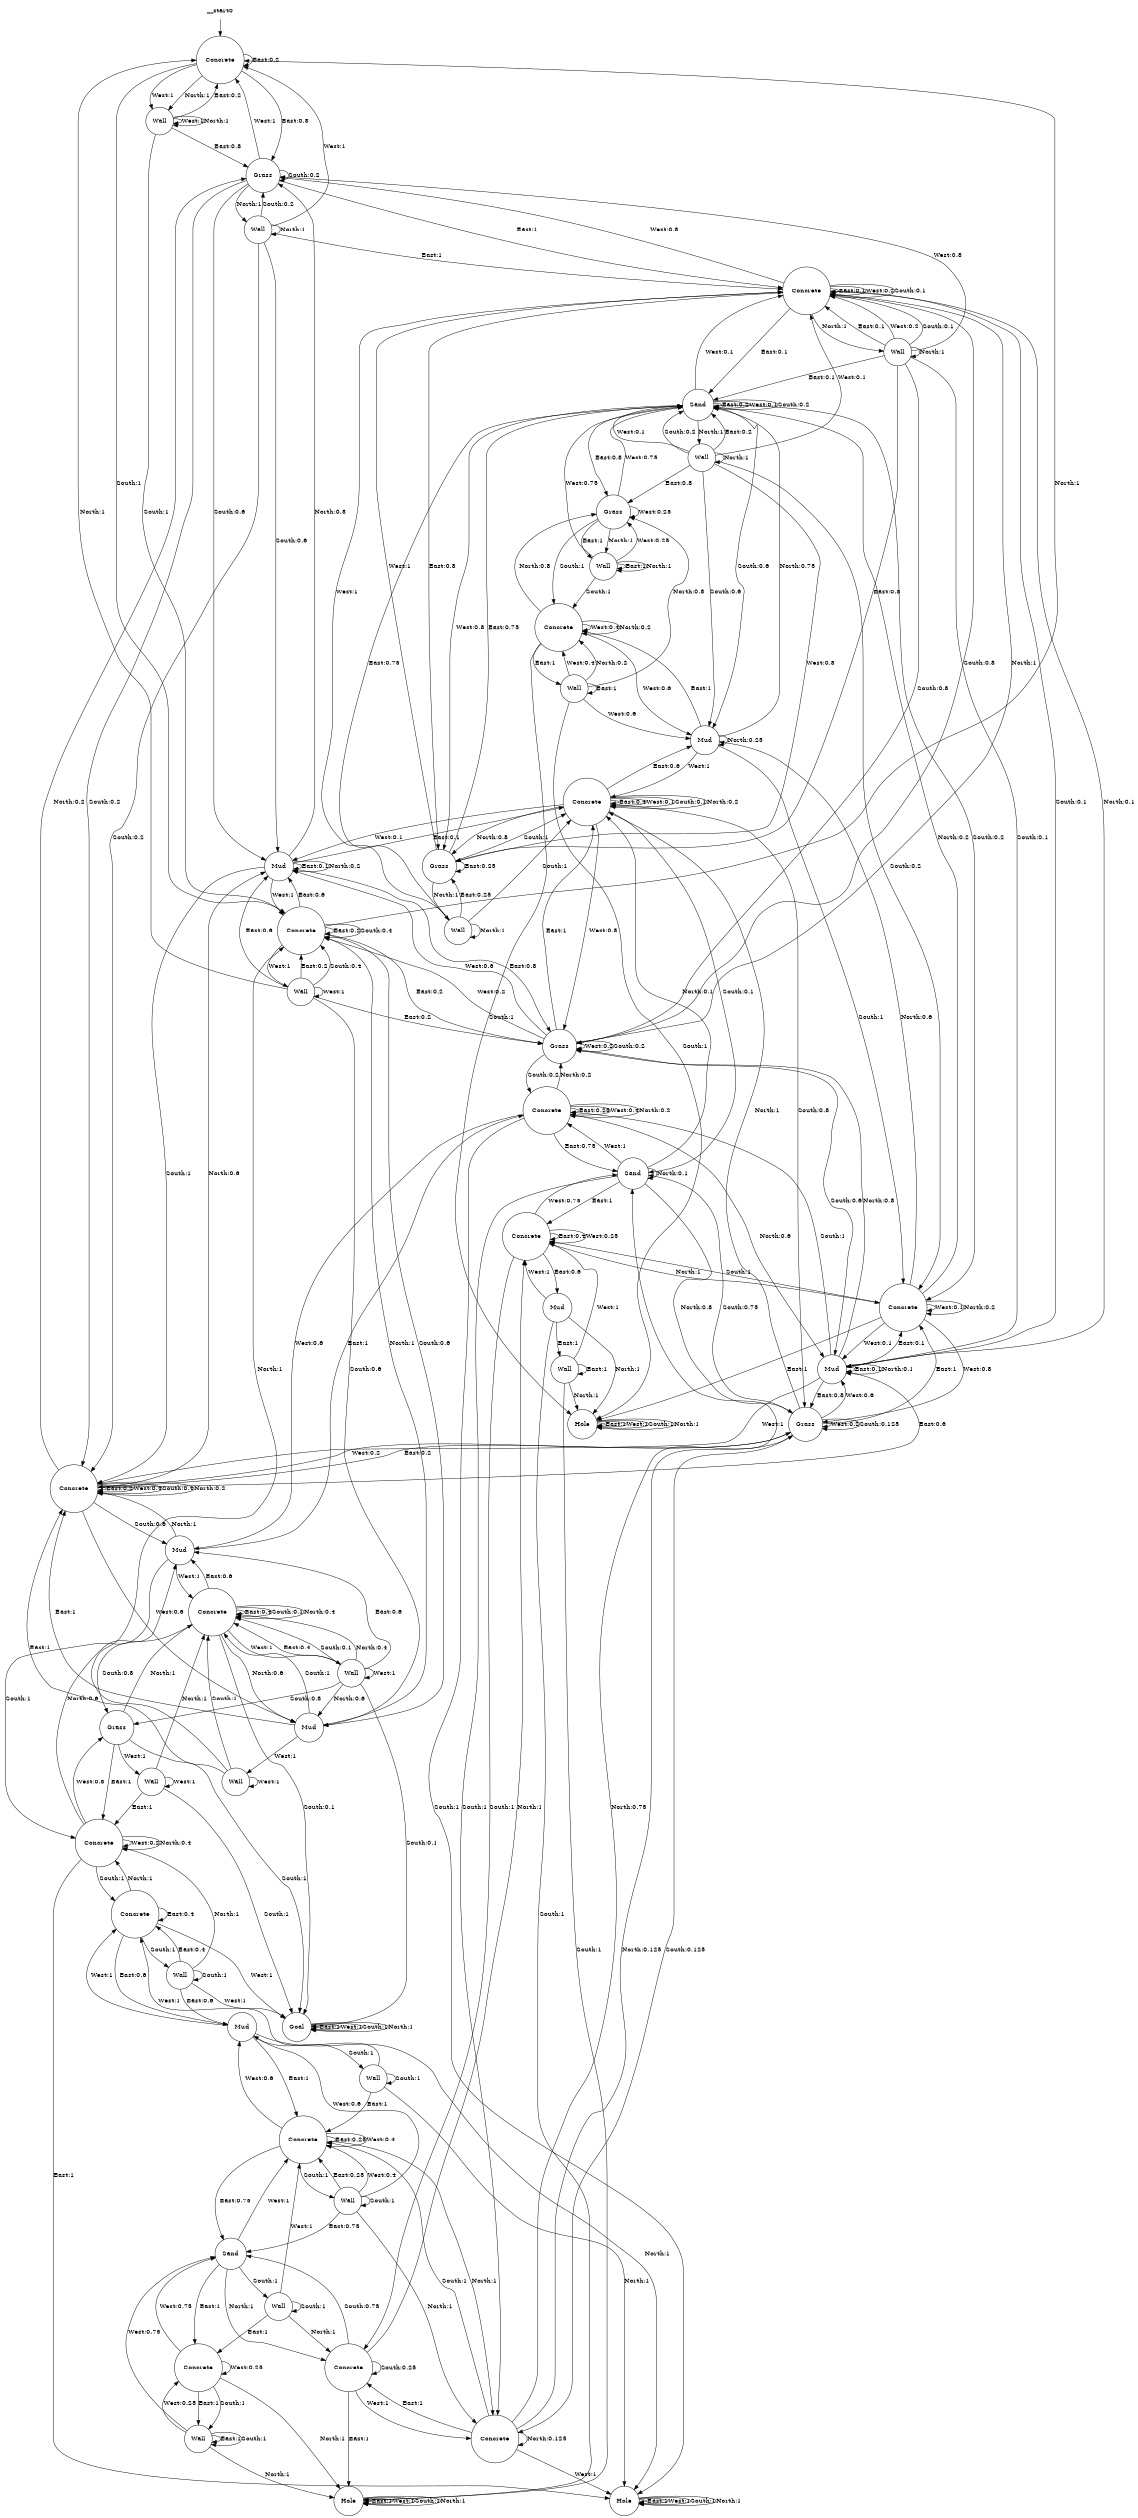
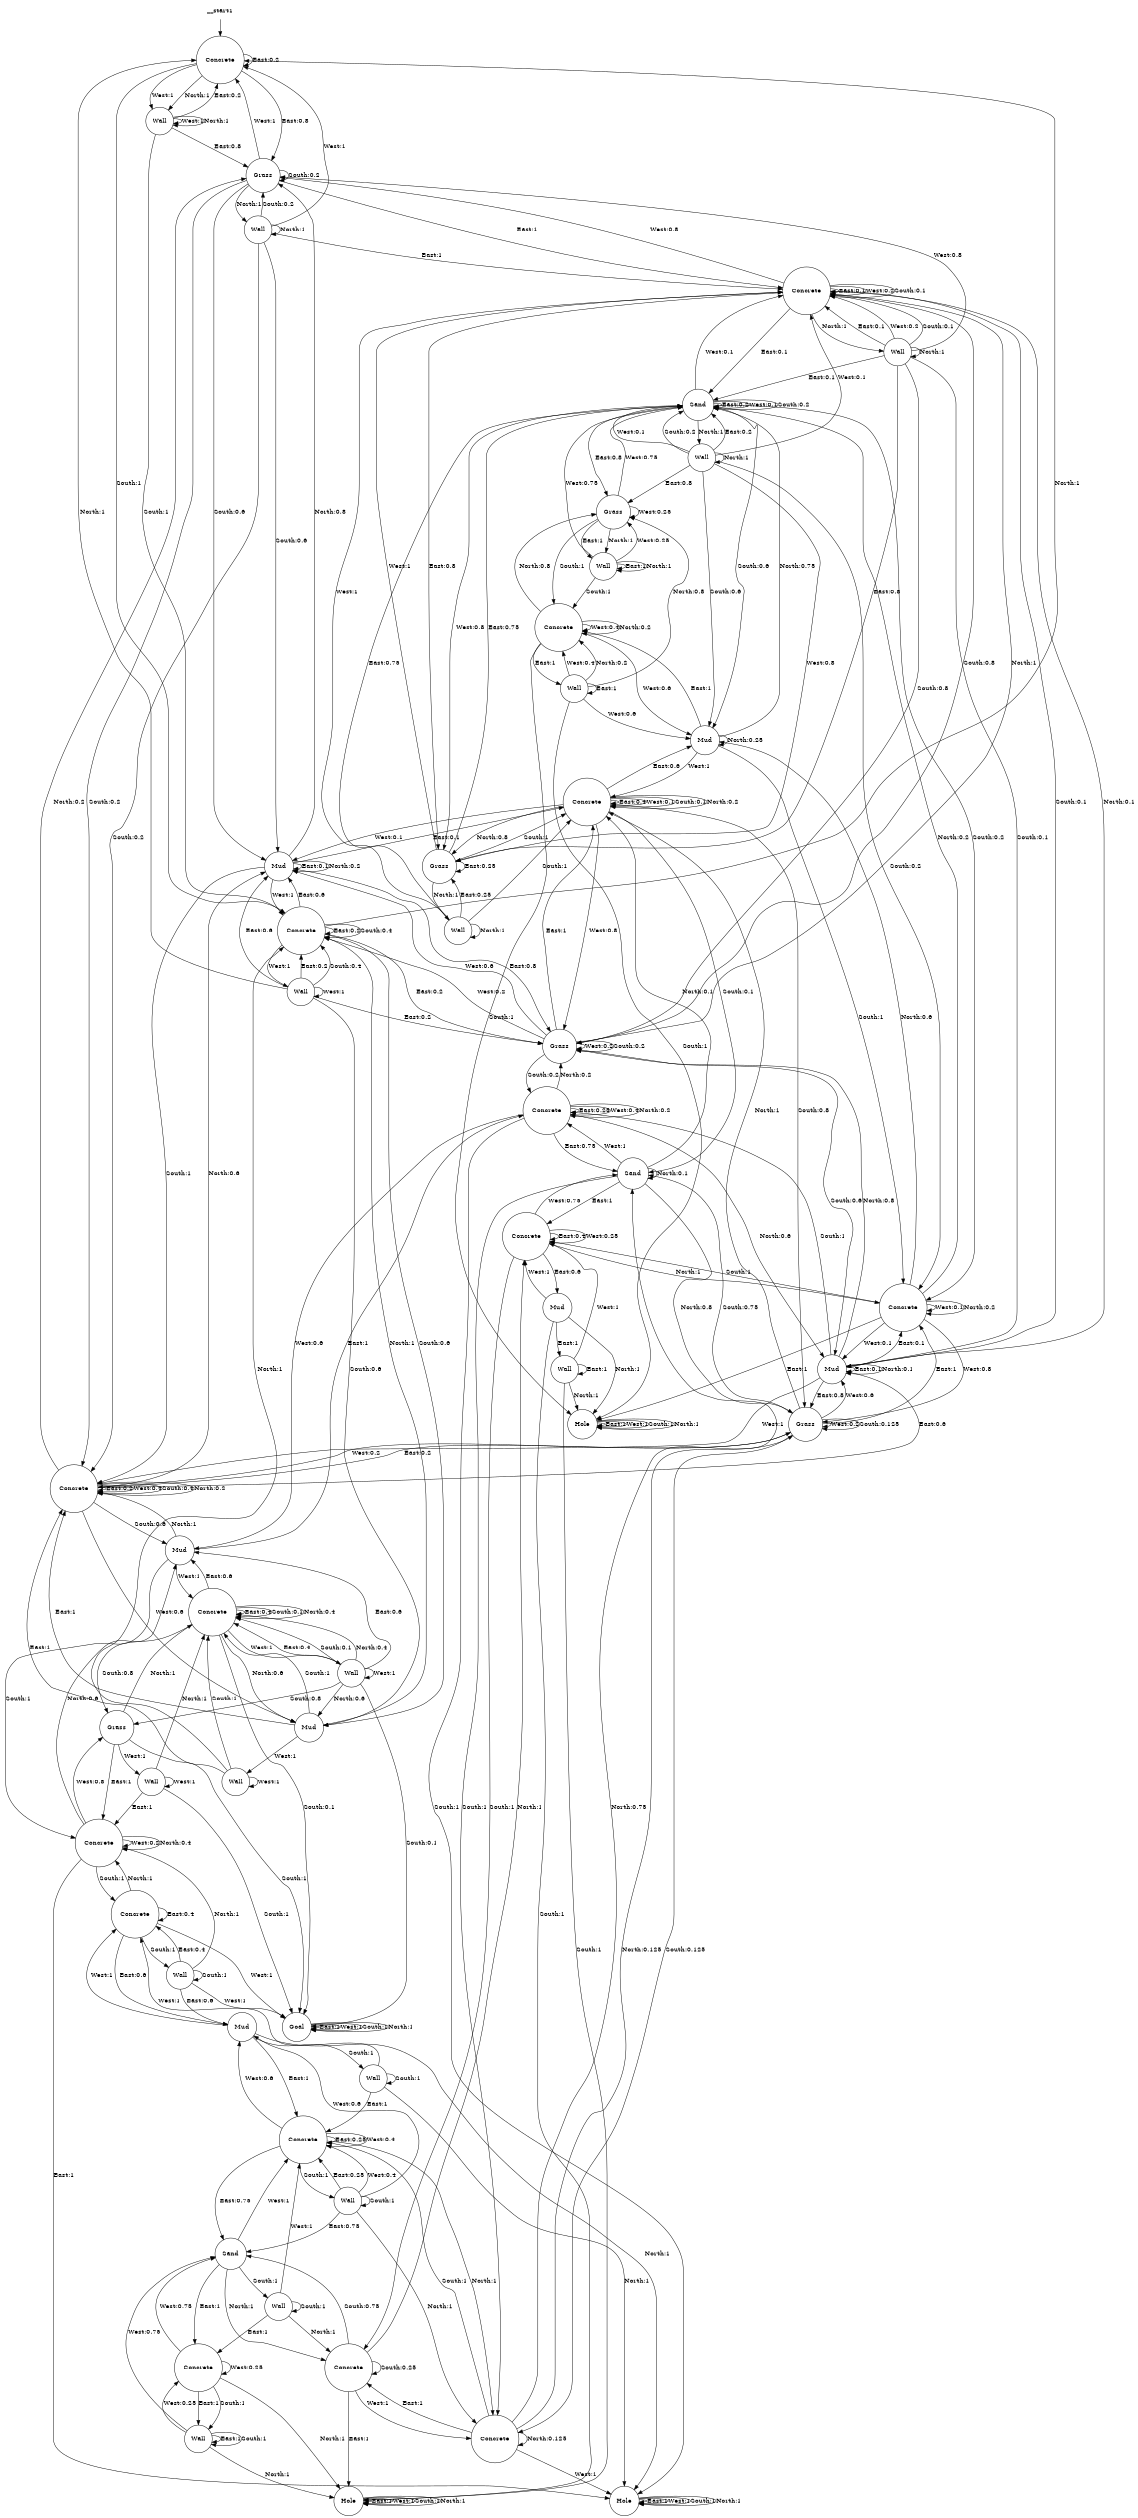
(220, 11) -> (220, 11)
